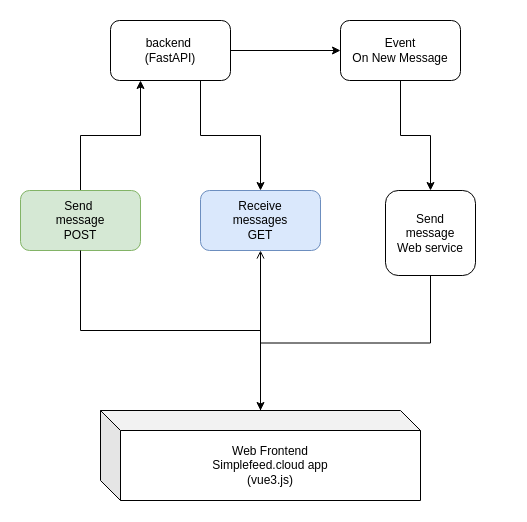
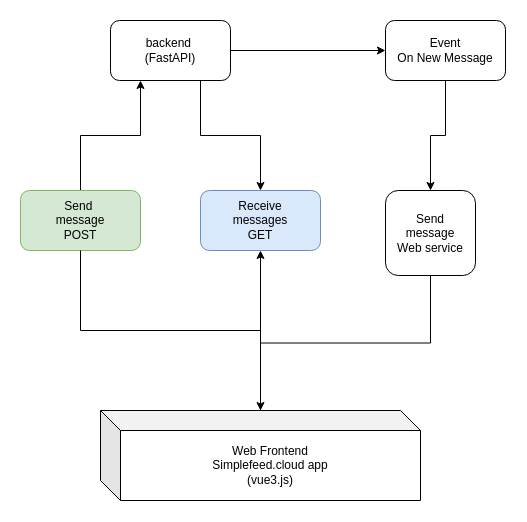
(401, 51) -> (446, 51)
(261, 256) -> (261, 258)
